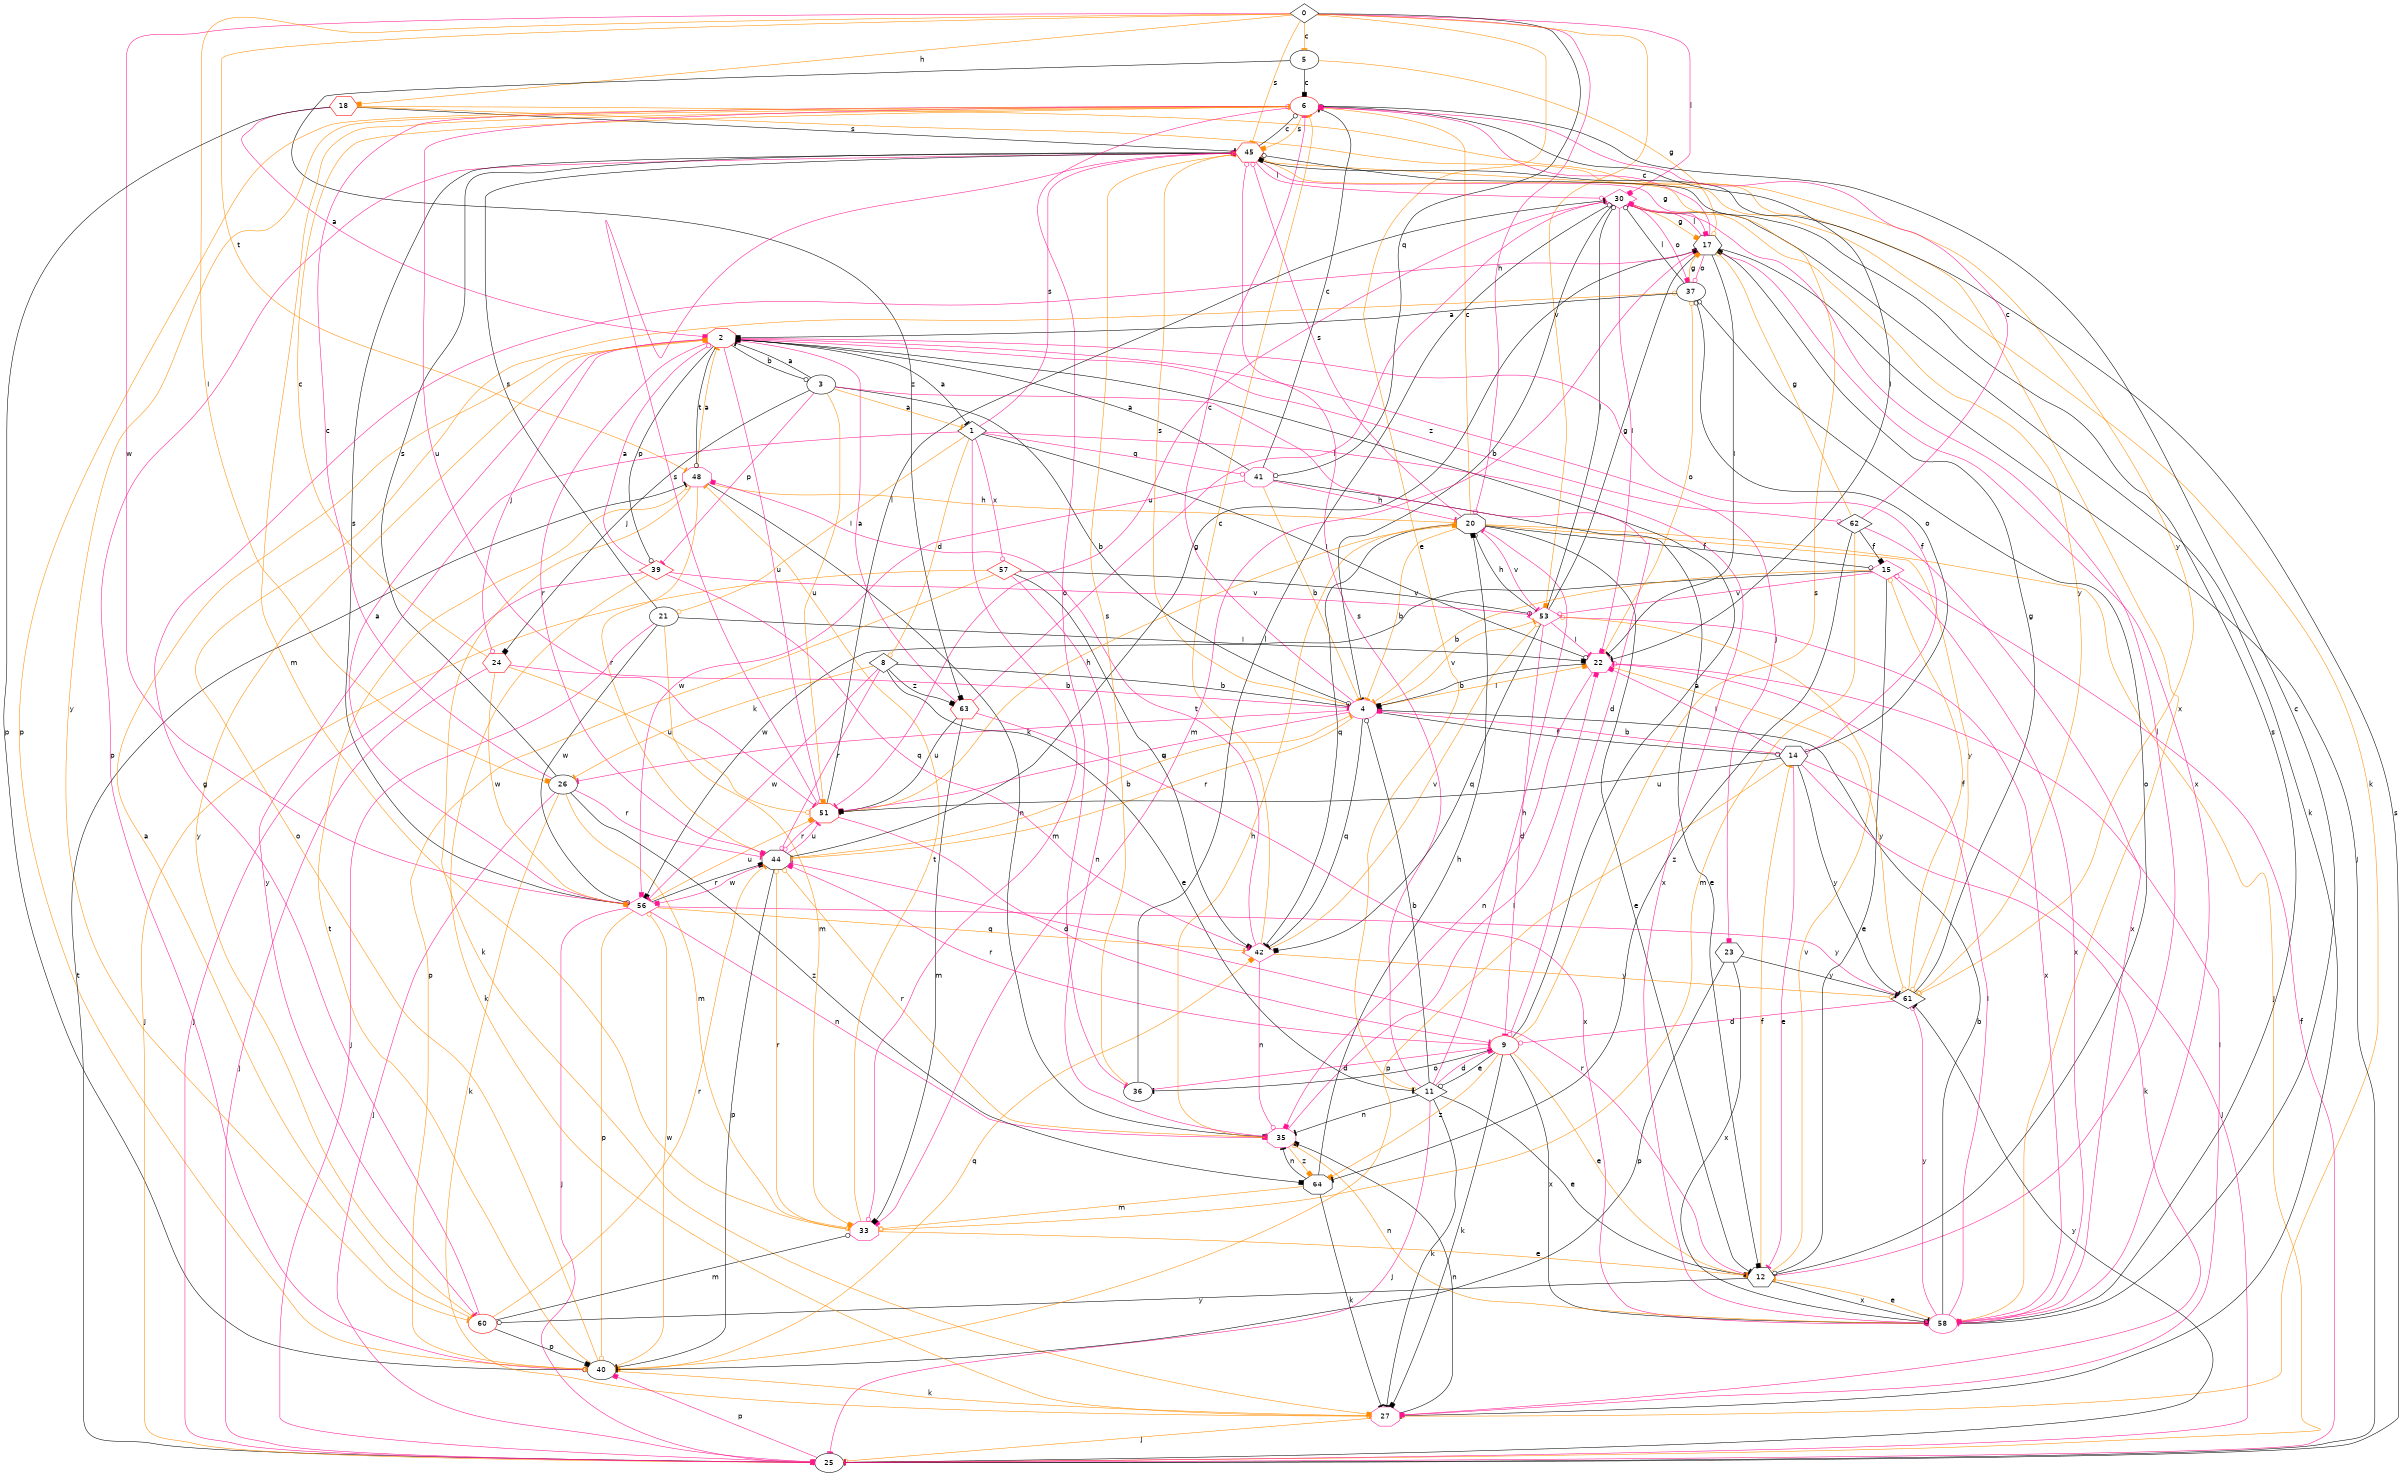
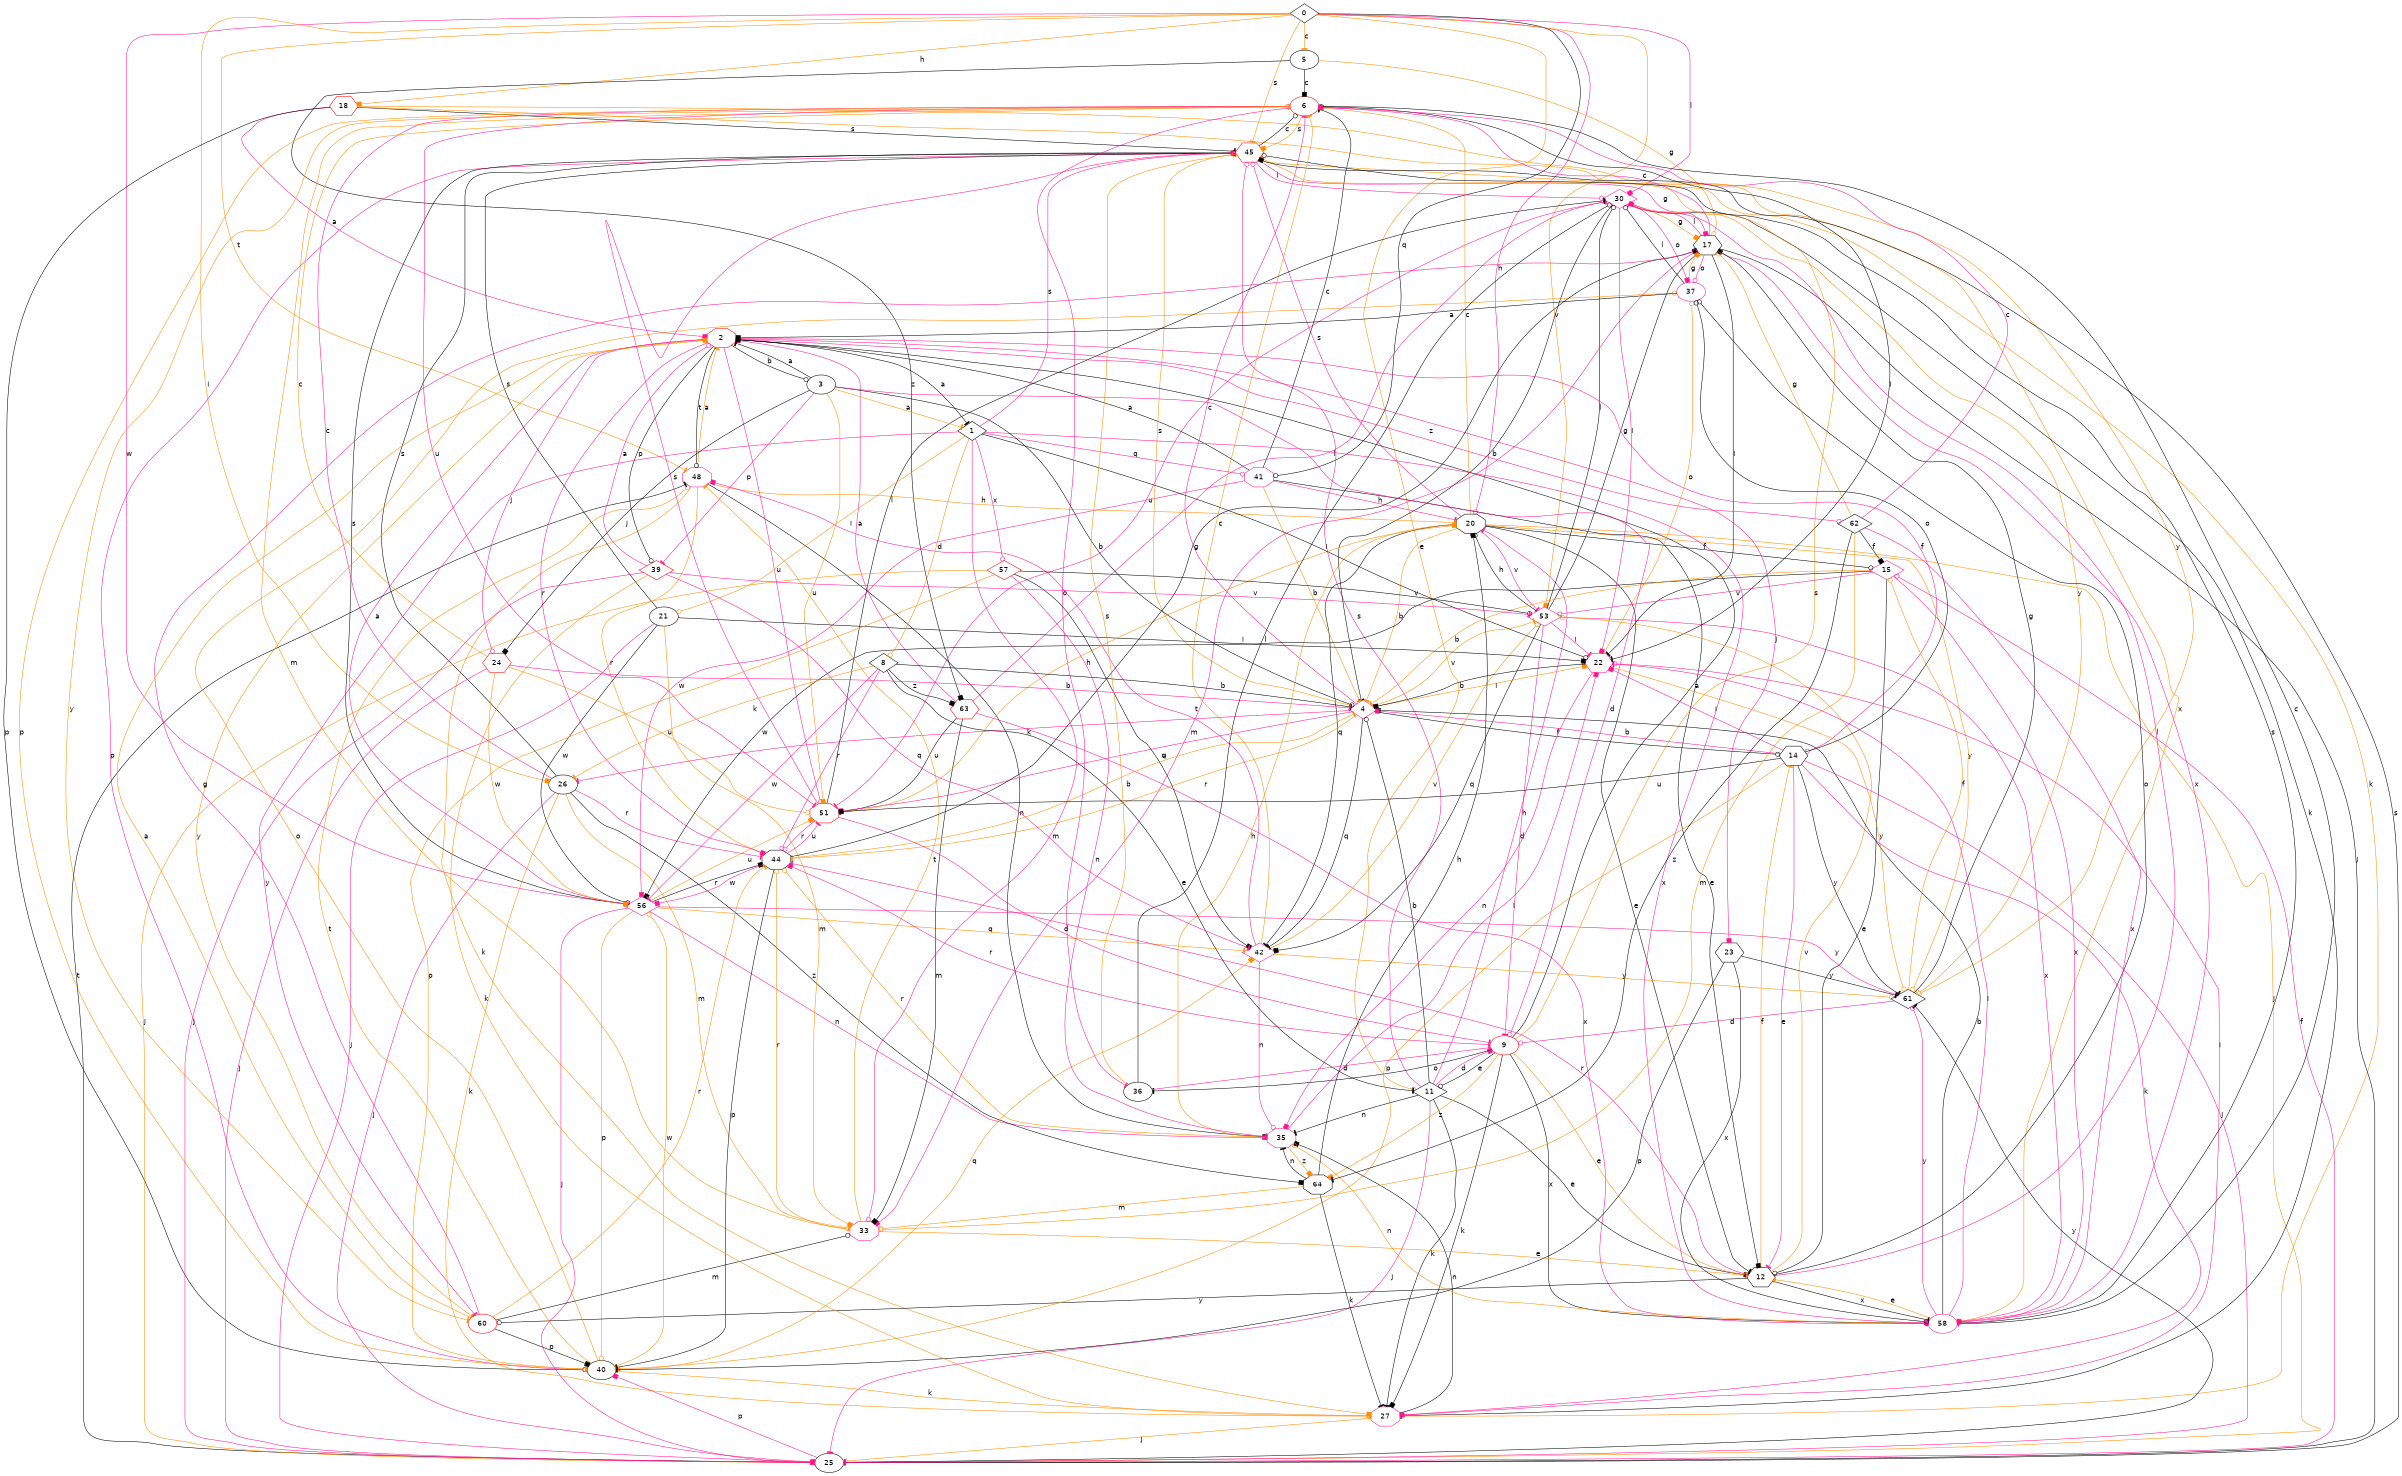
(1691, 292) -> (1691, 292)
(1363, 709) -> (1363, 709)
